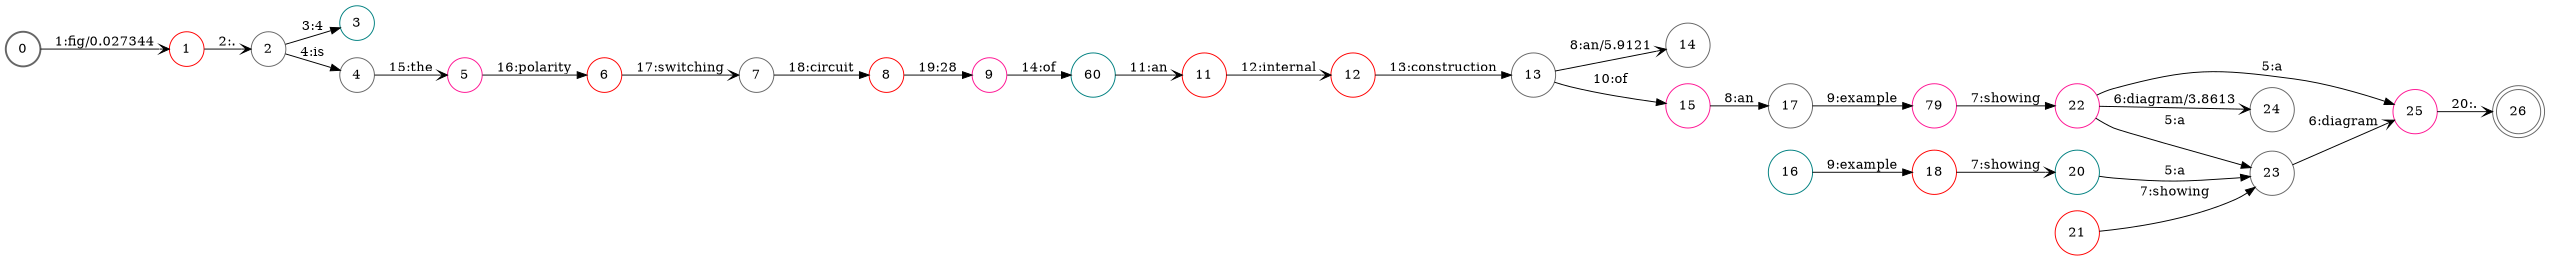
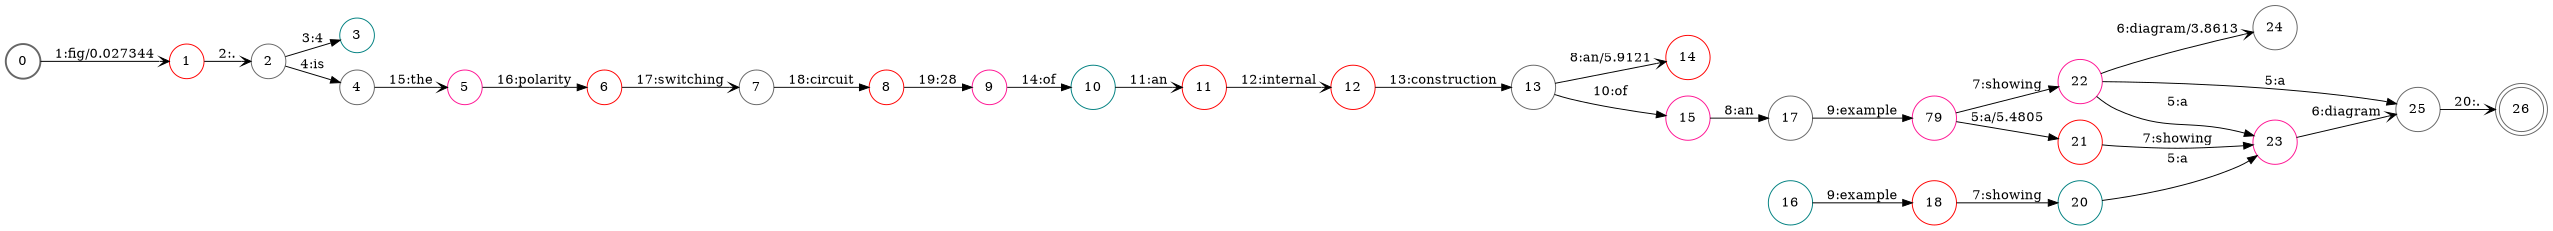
(1688, 45) -> (1688, 58)
(1093, 75) -> (1093, 87)
(2415, 112) -> (2418, 109)
none -> (2002, 129)
(2001, 172) -> (2002, 203)
(2272, 173) -> (2275, 142)
